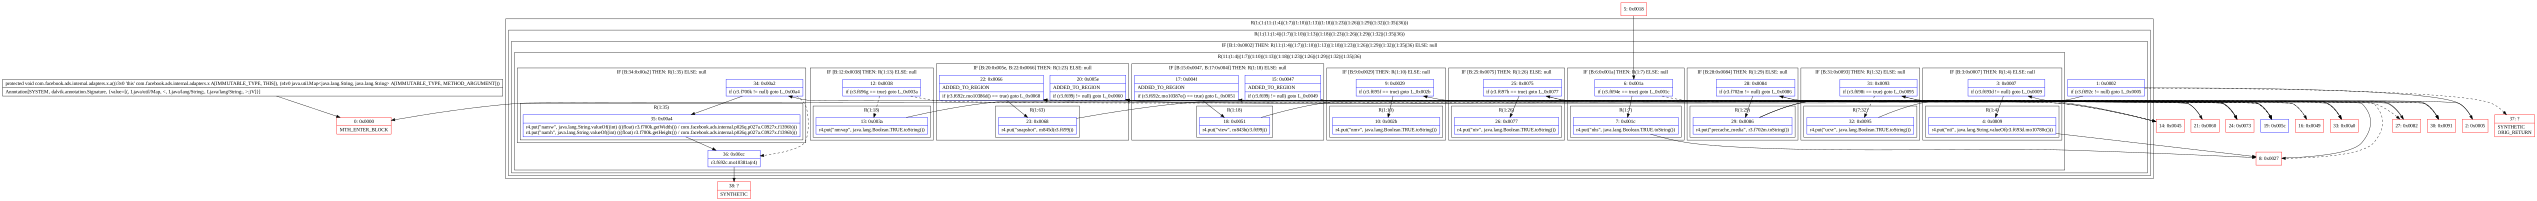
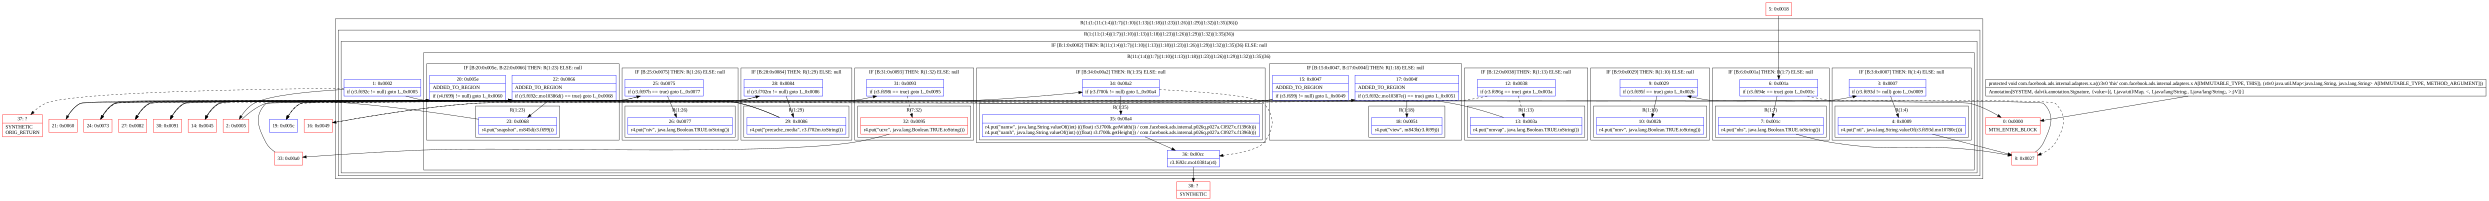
(1088, 96) -> (468, 96)
(1768, 101) -> none
(2123, 101) -> none
(1037, 110) -> (518, 110)
(1860, 126) -> (914, 126)
